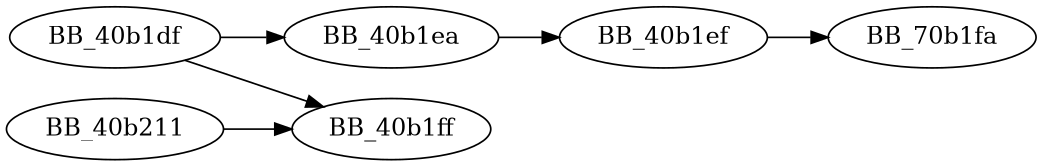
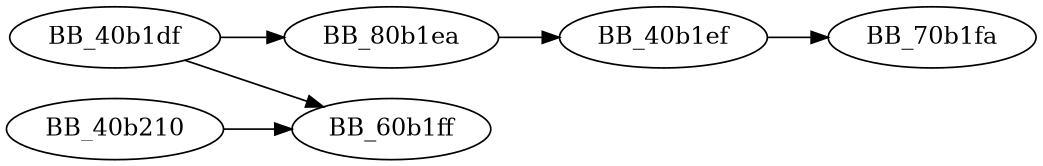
(391, 37) -> (391, 37)
(115, 129) -> (115, 129)
(391, 129) -> (391, 129)
